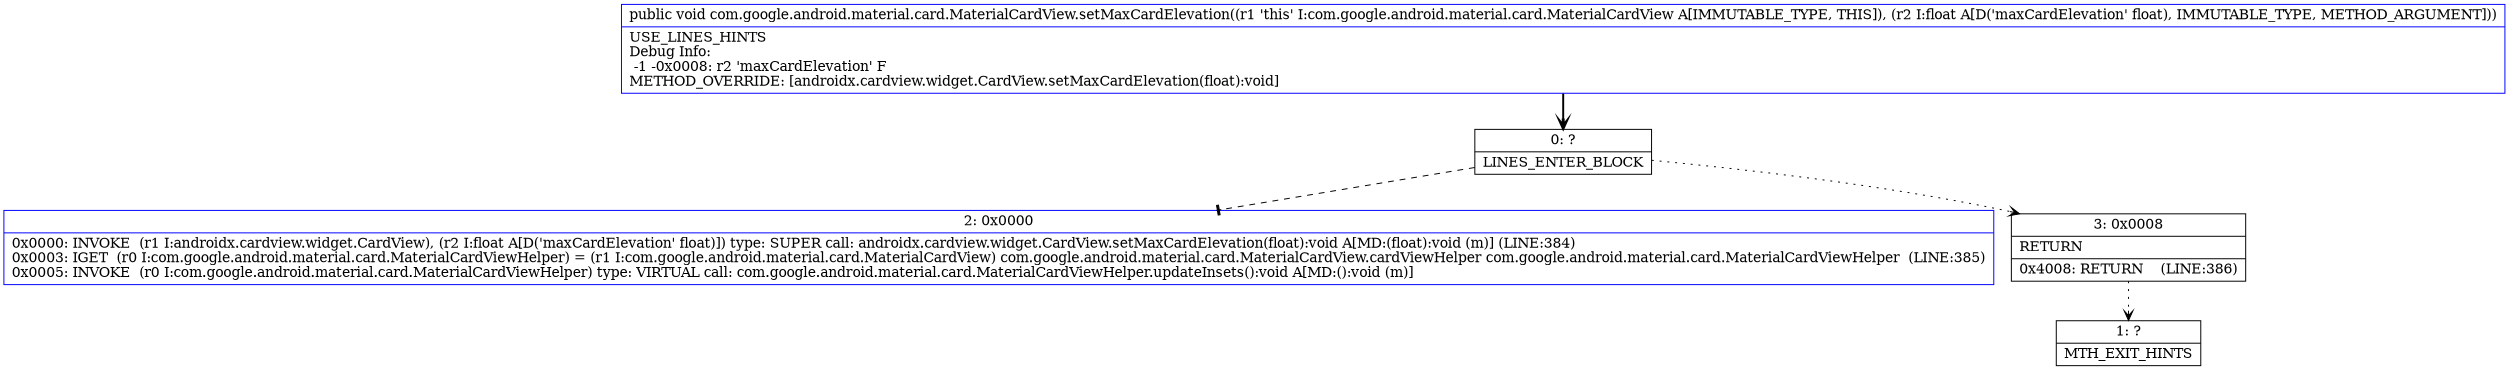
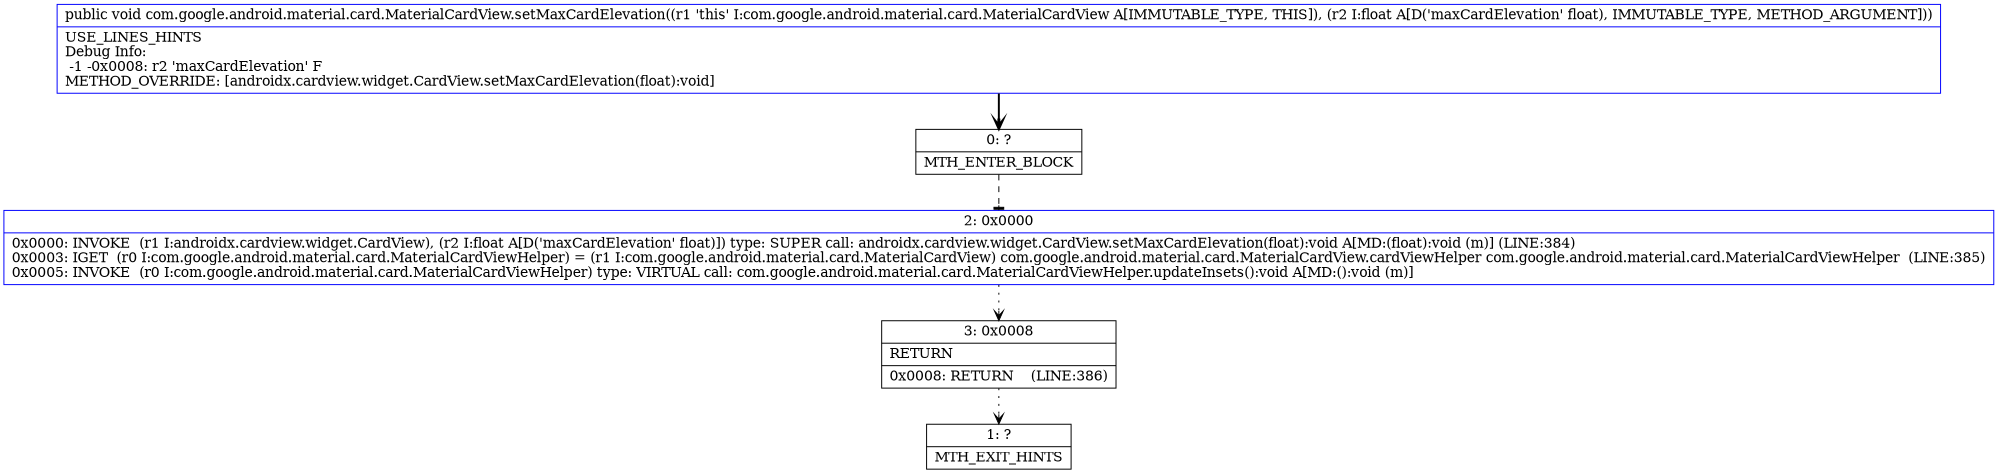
(1563, 163) -> (999, 163)
(1832, 181) -> (999, 298)
(2129, 269) -> (999, 376)
